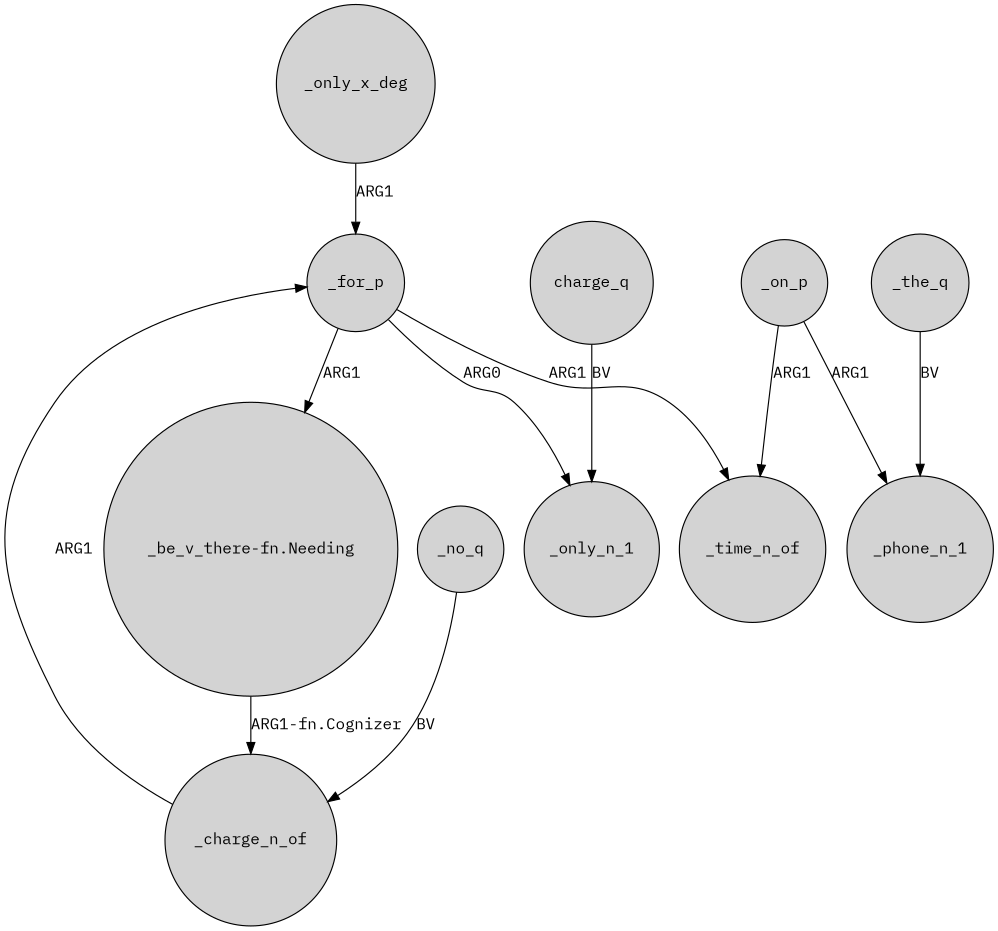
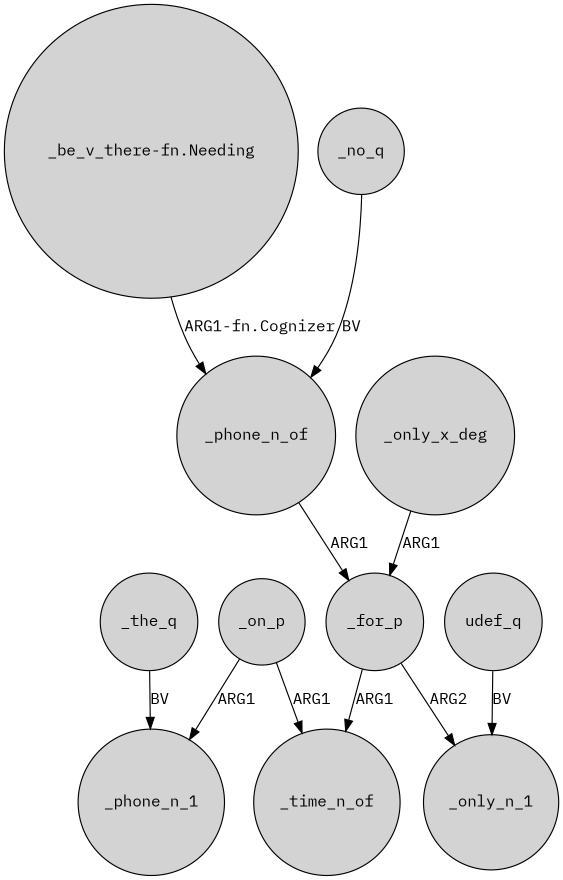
(592, 283) -> (493, 622)
(324, 365) -> none
(482, 373) -> (449, 700)
(251, 840) -> (256, 436)
